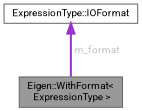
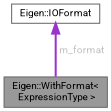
(71, 14) -> (56, 14)
